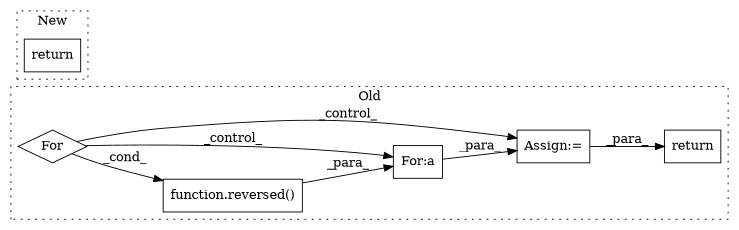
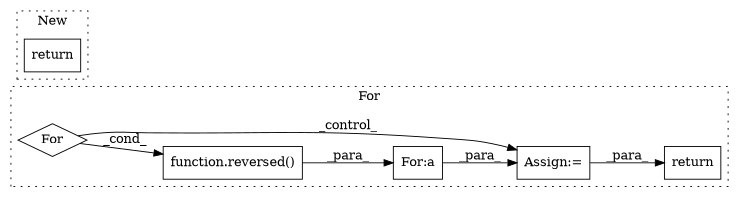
(370, 97) -> (370, 97)
(235, 146) -> none
